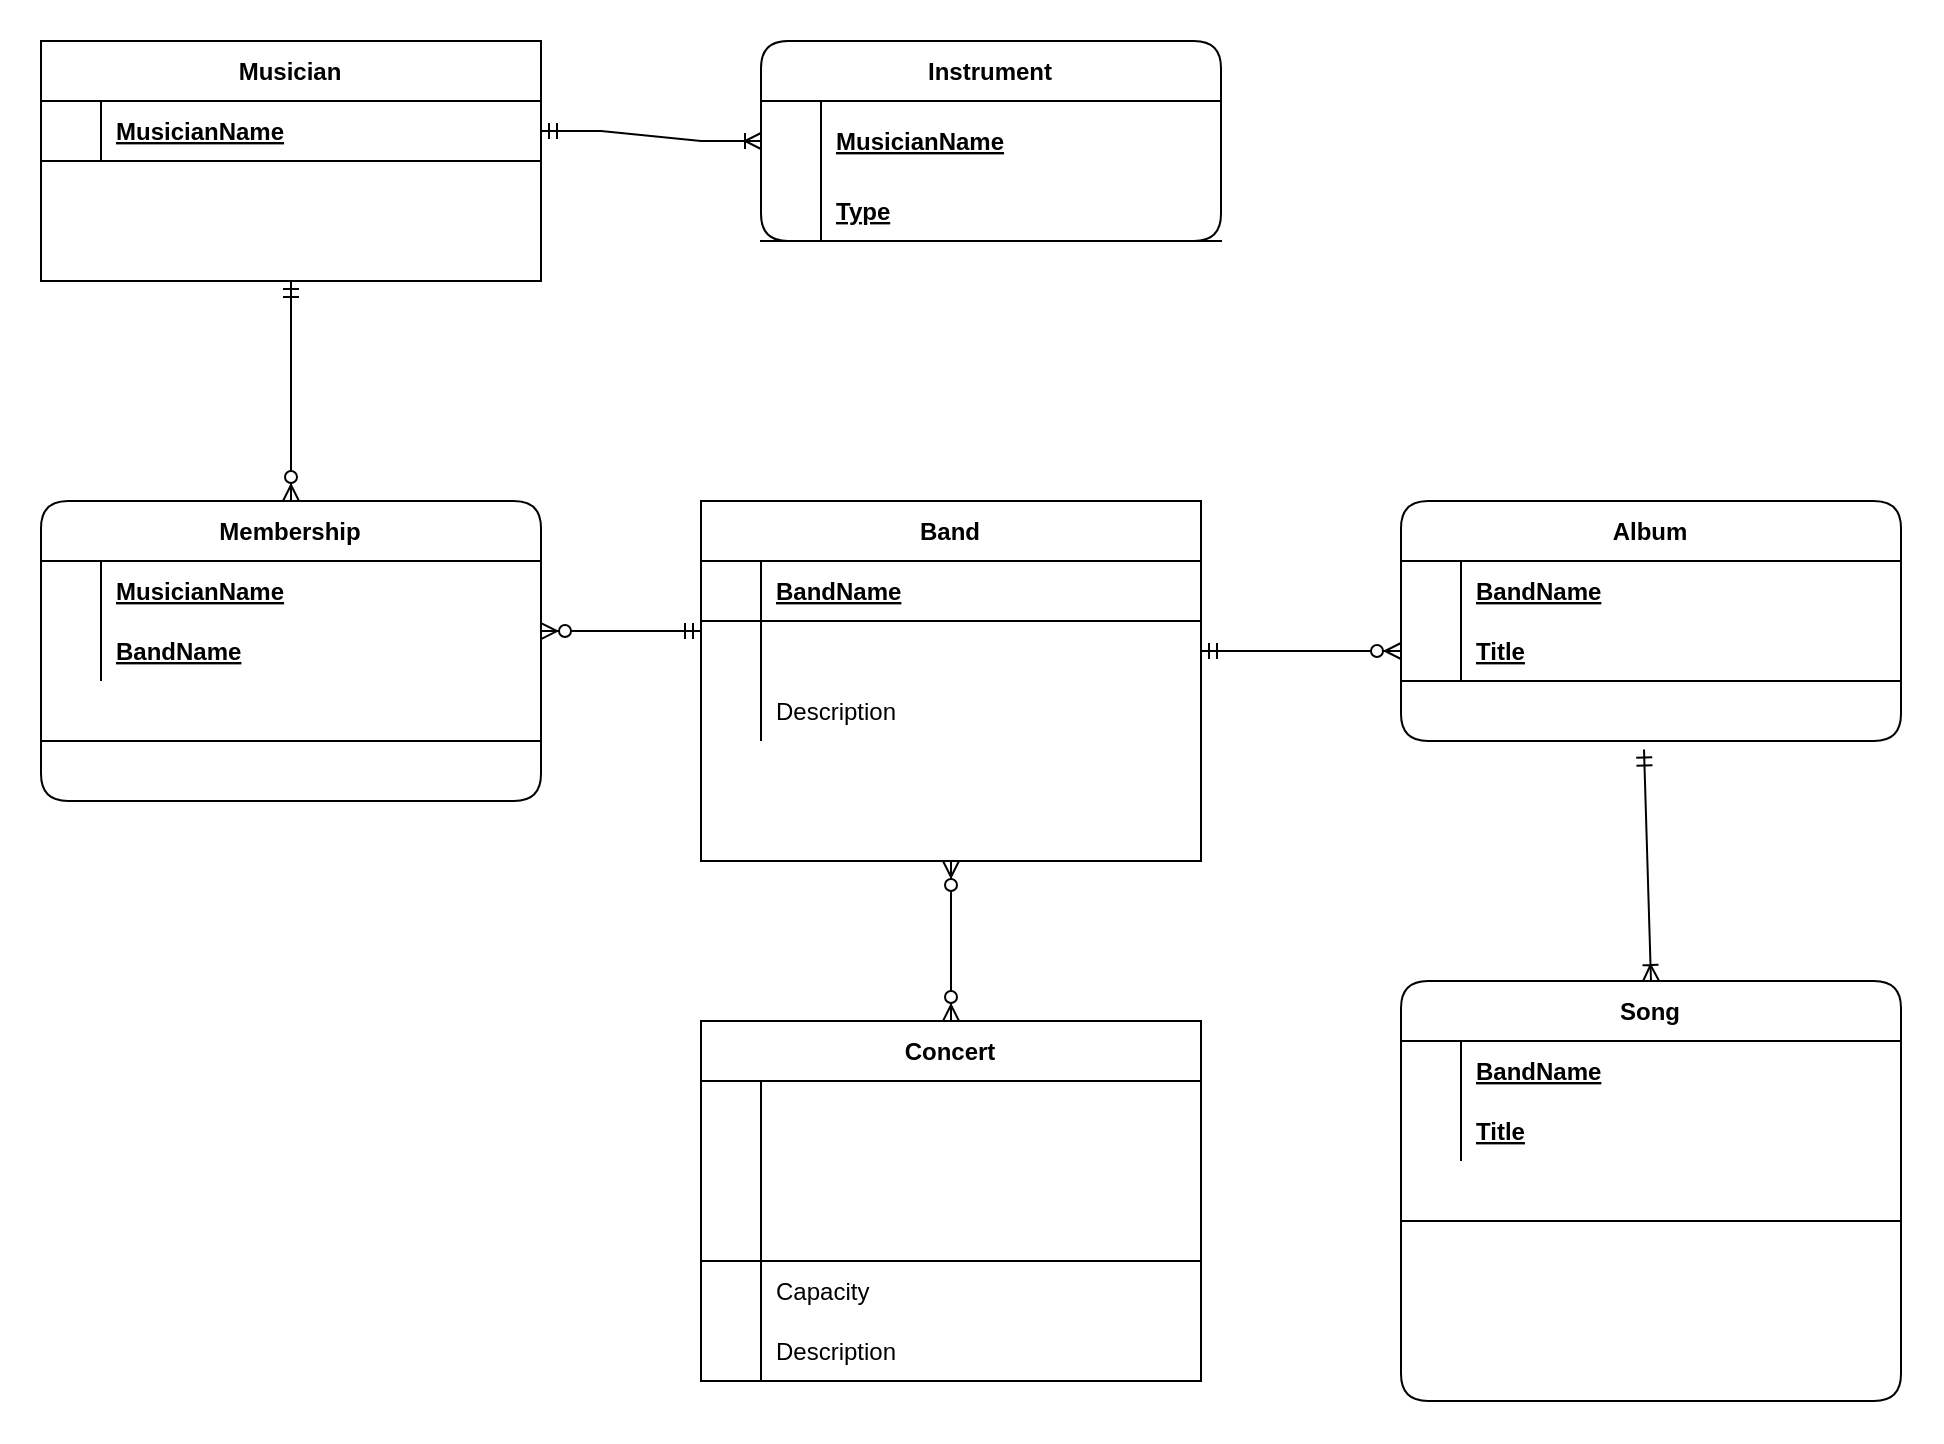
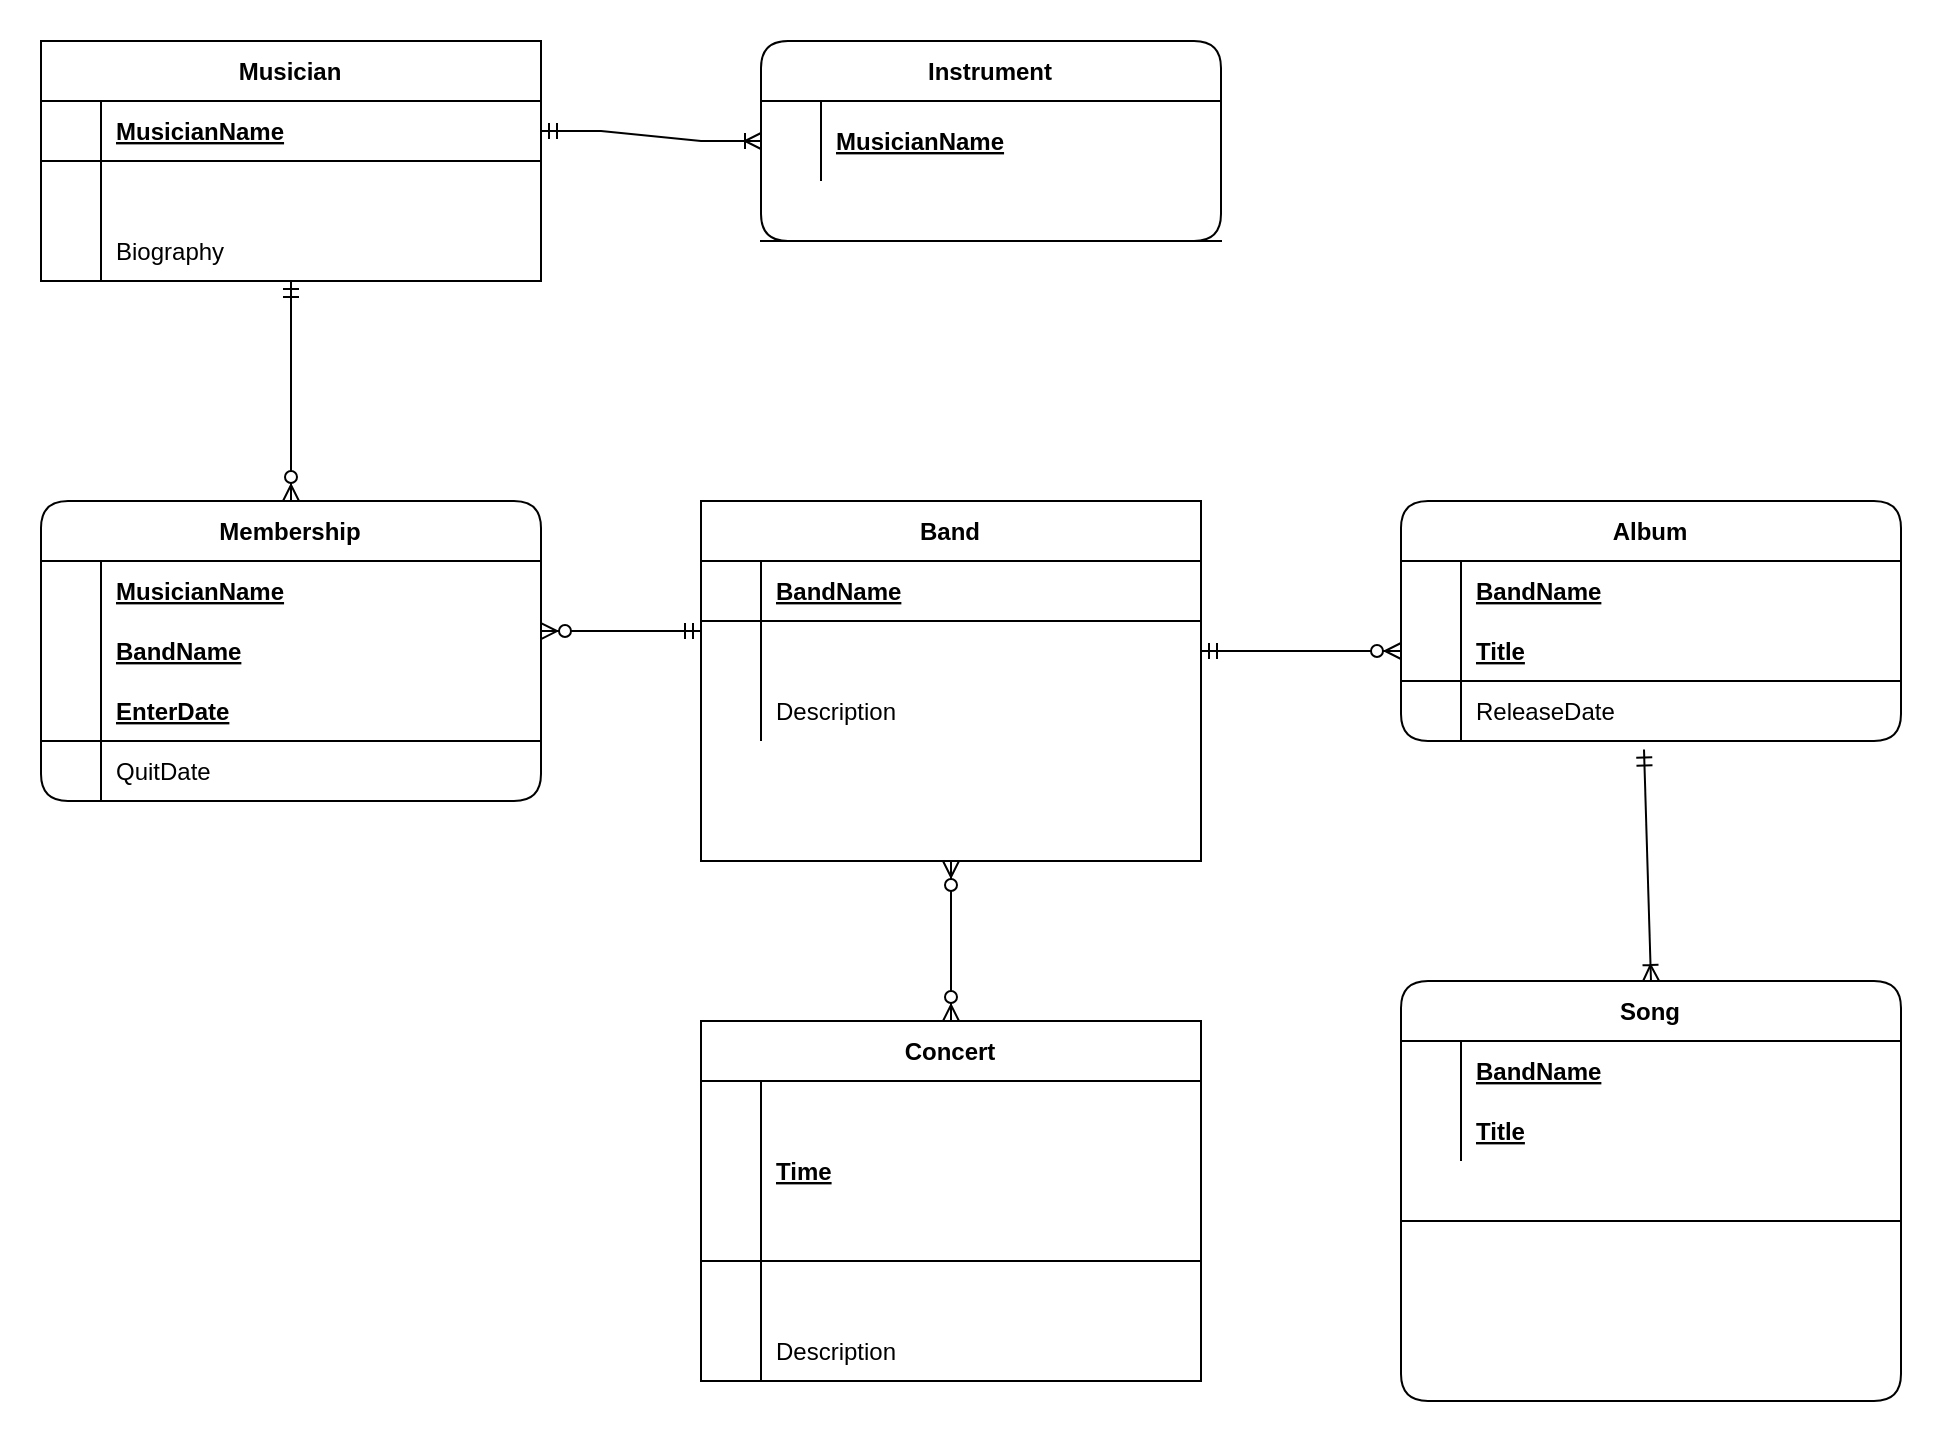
(1021, 211) -> none
none -> (321, 251)
none -> (321, 711)
none -> (1681, 711)
none -> (321, 771)
none -> (981, 1171)
(981, 1291) -> none
